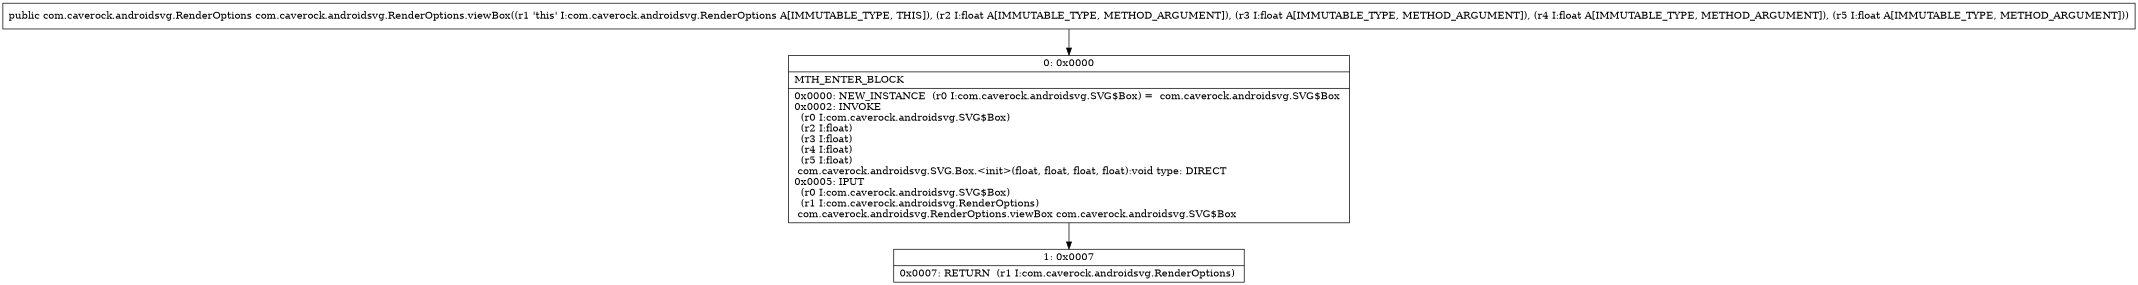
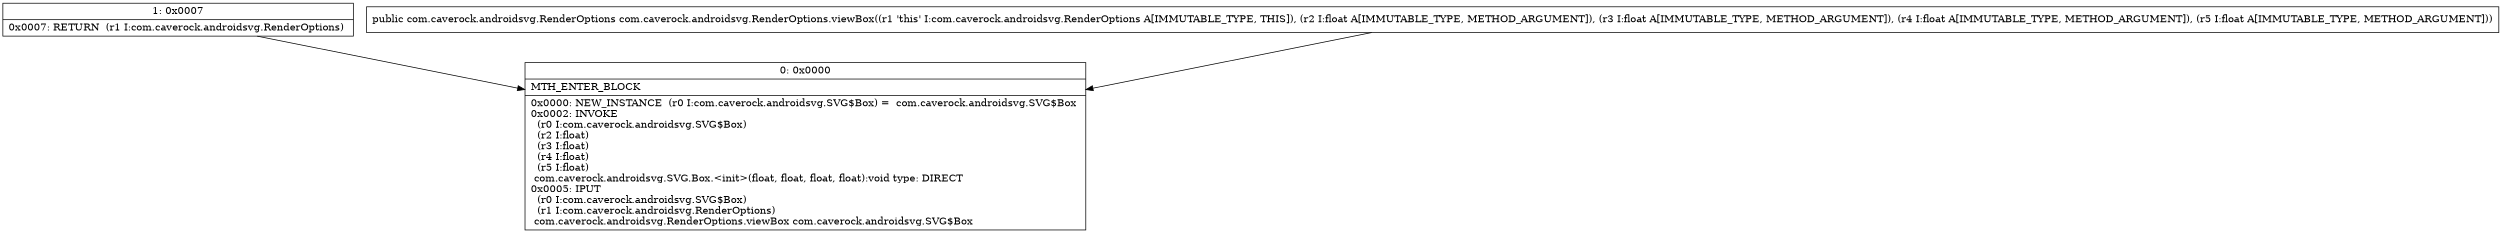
(1069, 232) -> (387, 62)
